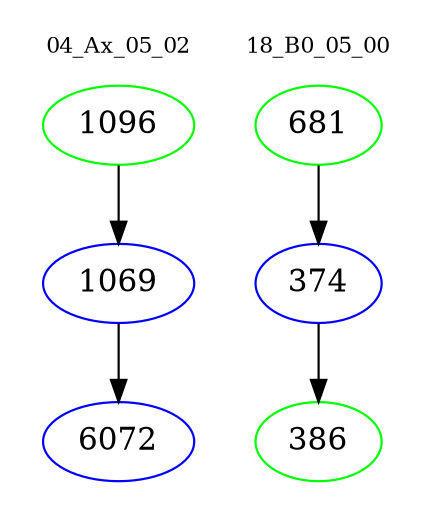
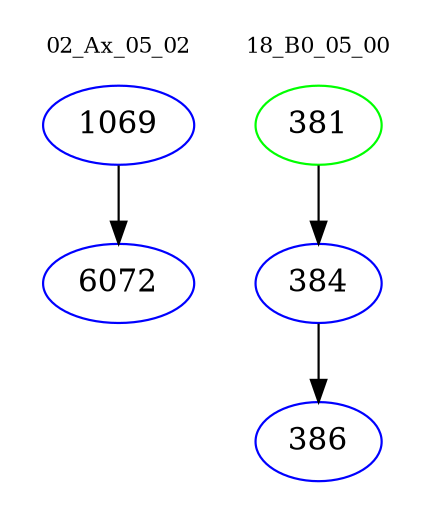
(119, 47) -> (119, 47)
(119, 125) -> none
(319, 125) -> (319, 125)
(319, 283) -> (319, 283)
(319, 442) -> (319, 442)
